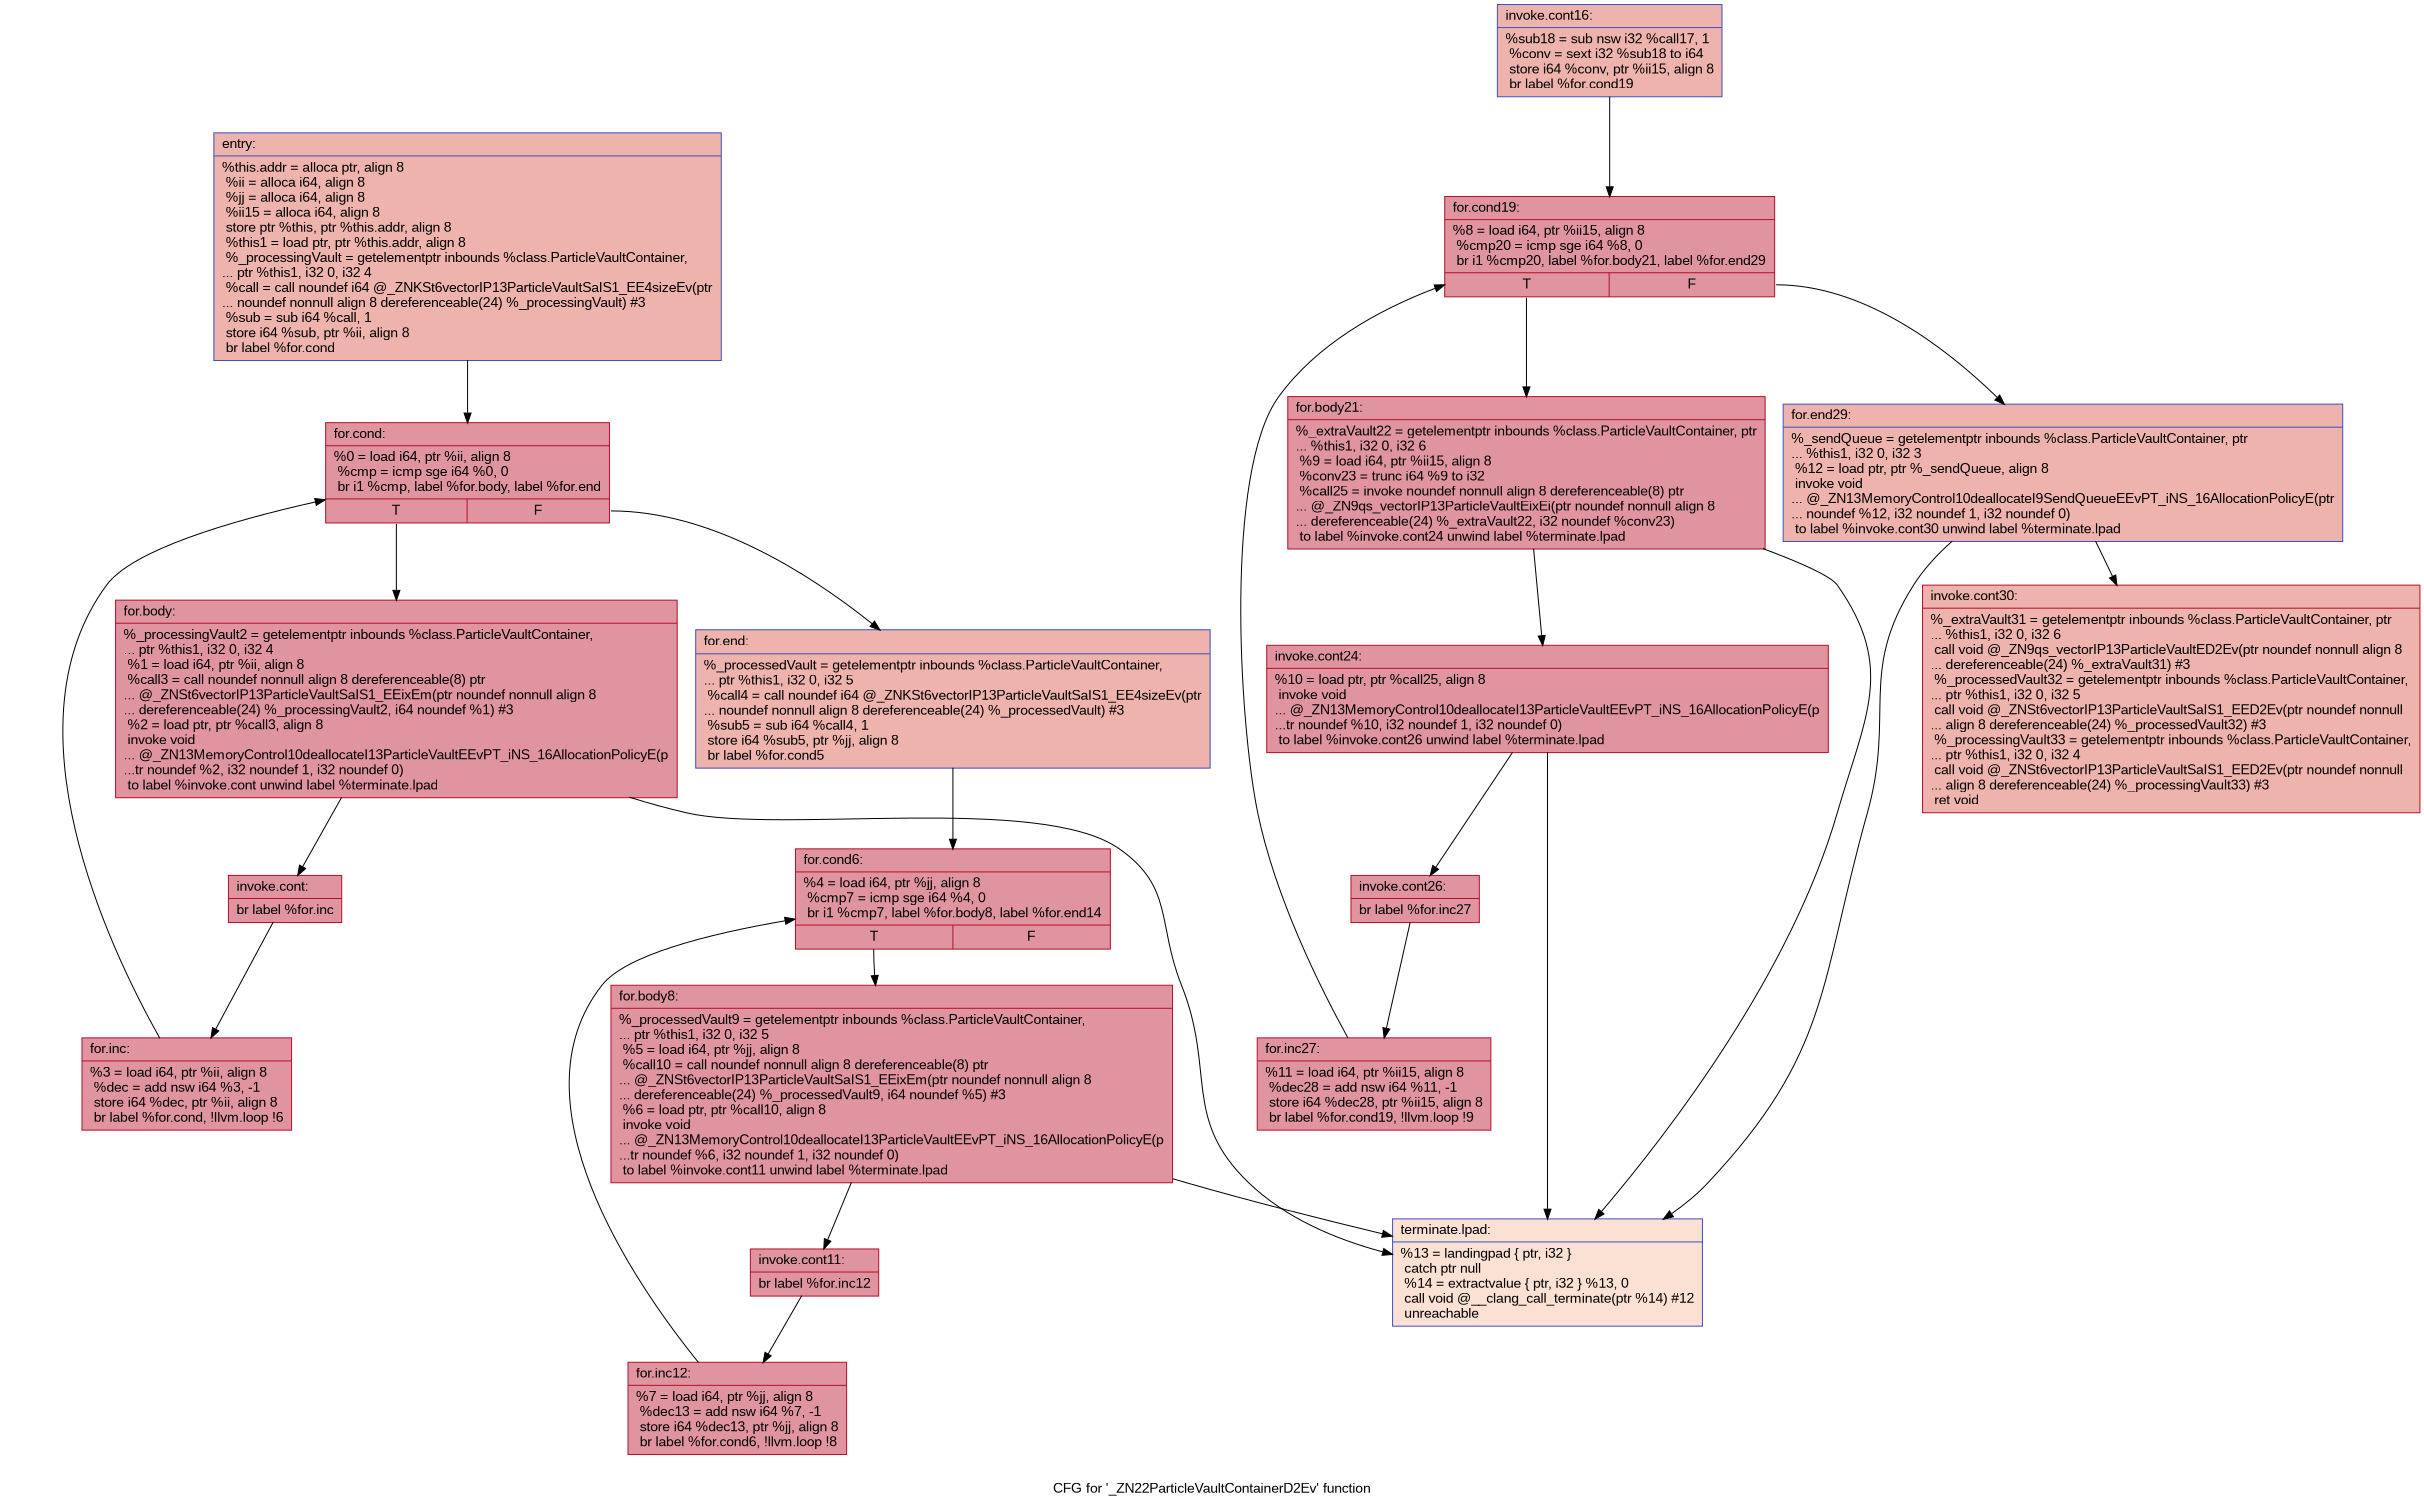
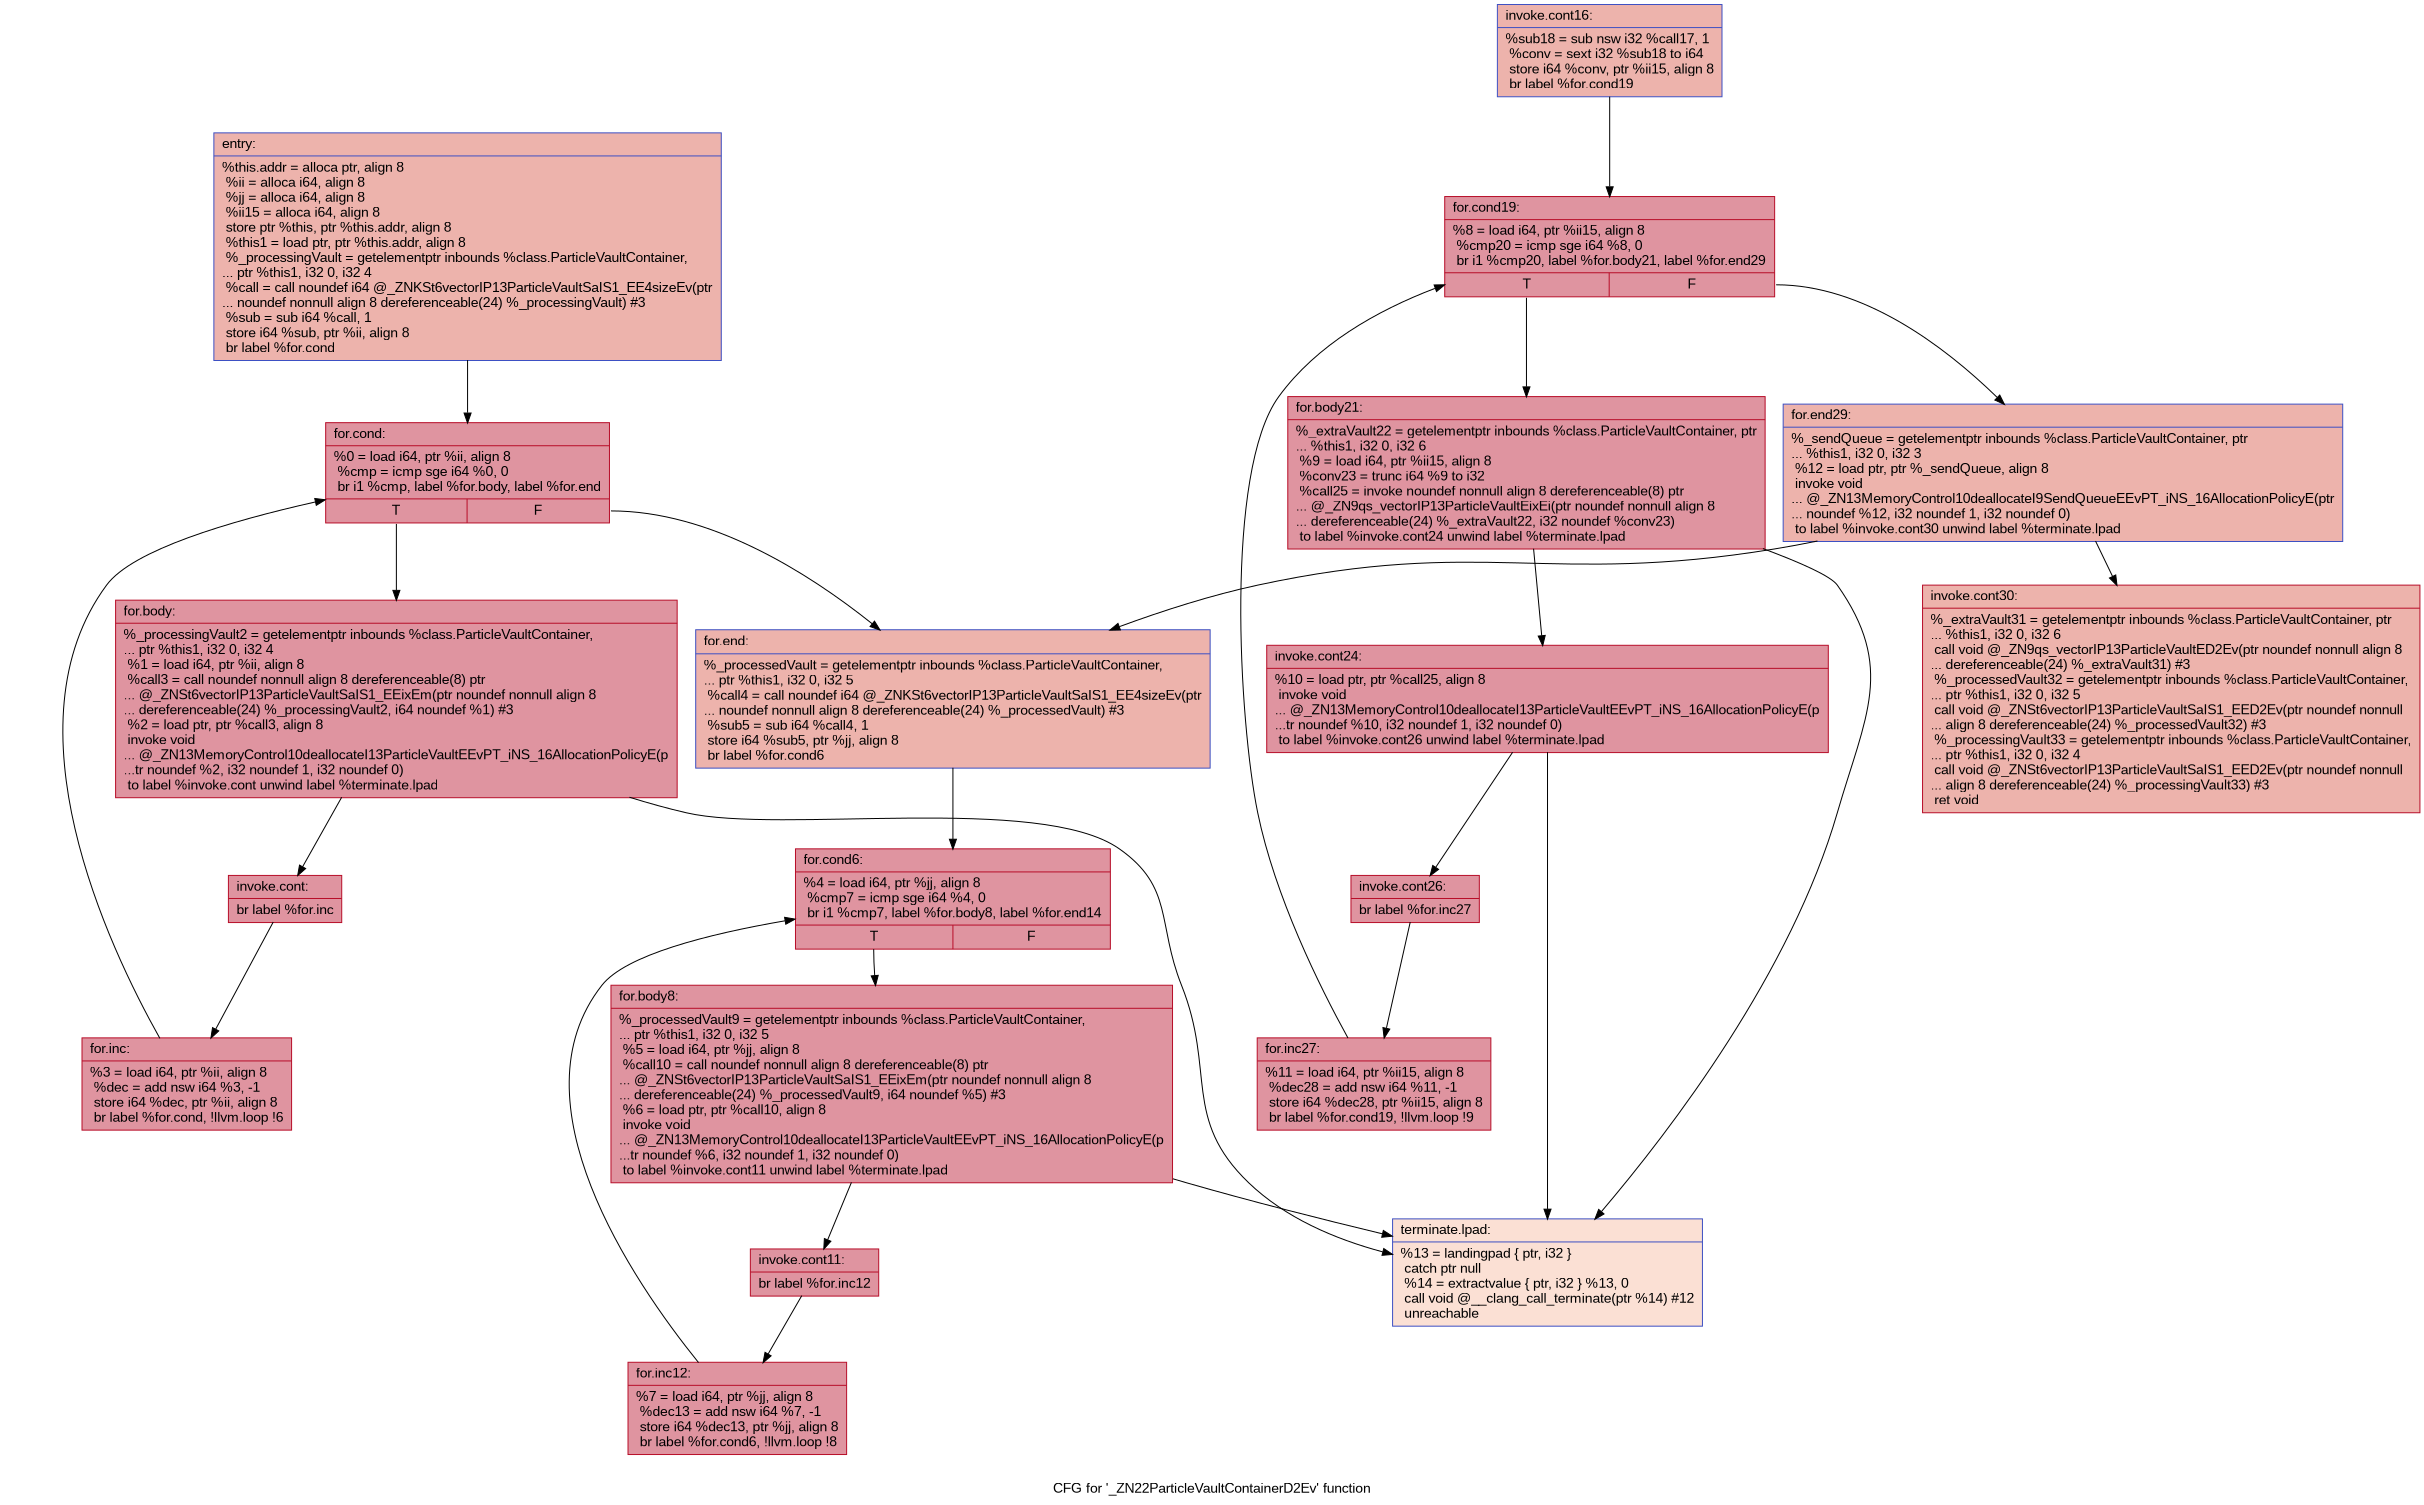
(764, 756) -> (764, 756)
(1847, 892) -> (1465, 562)
